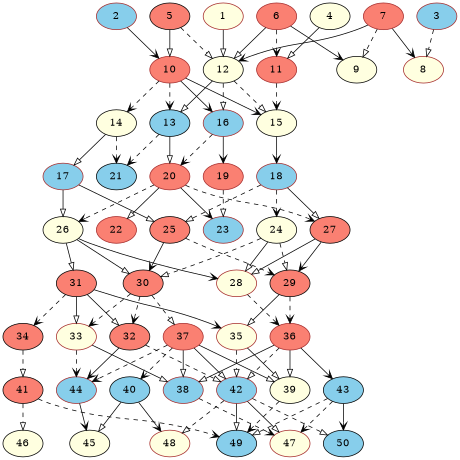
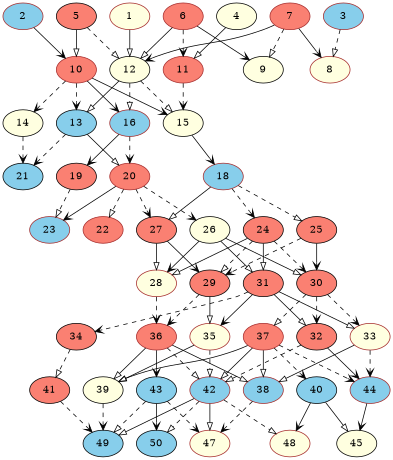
(63, 177) -> none
(223, 177) -> (76, 177)
(146, 201) -> (118, 200)
(277, 230) -> (263, 230)
none -> (263, 252)
(215, 257) -> (287, 254)
(23, 444) -> none
